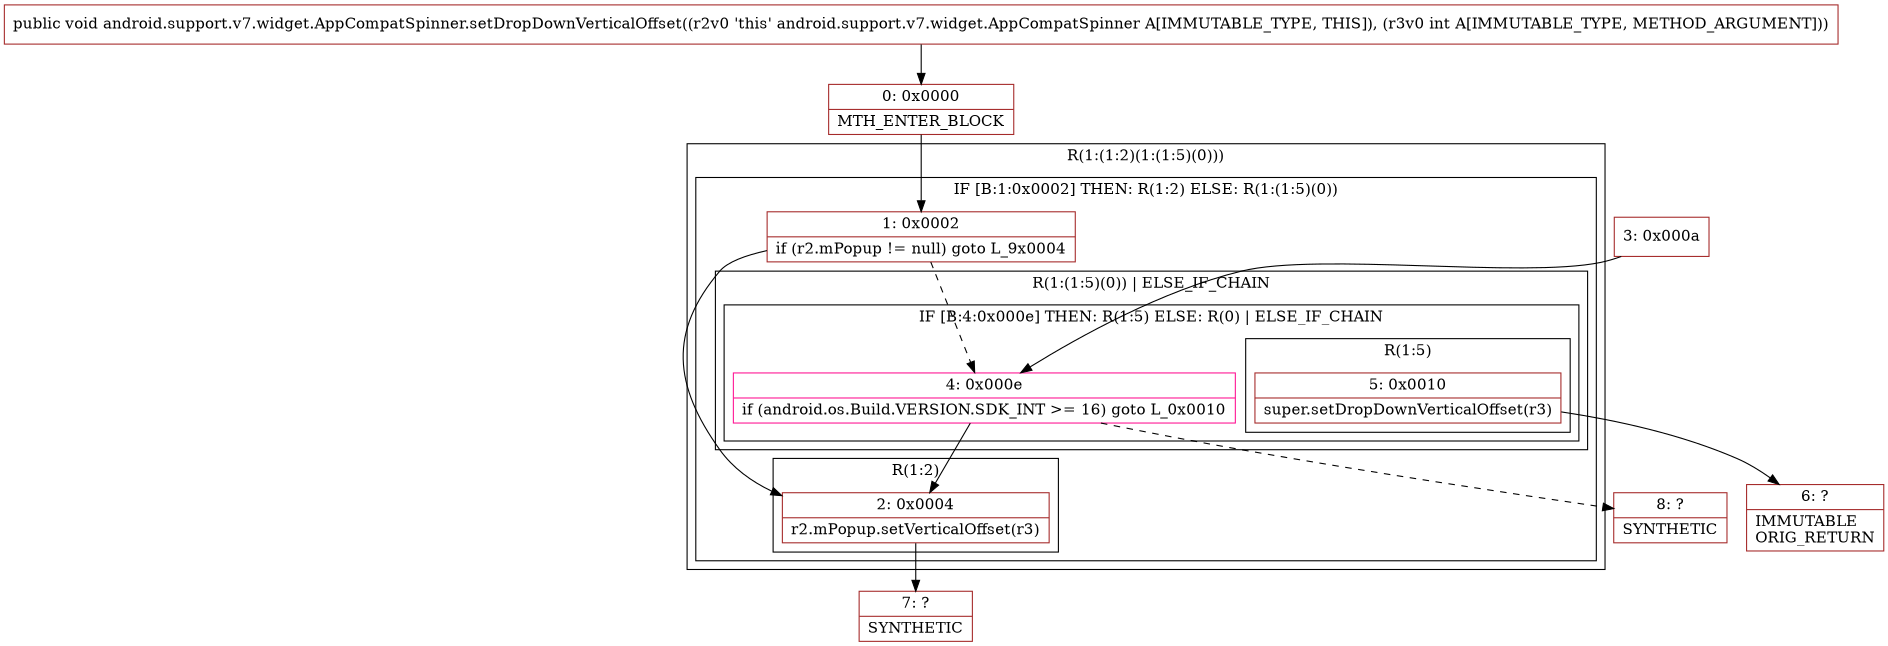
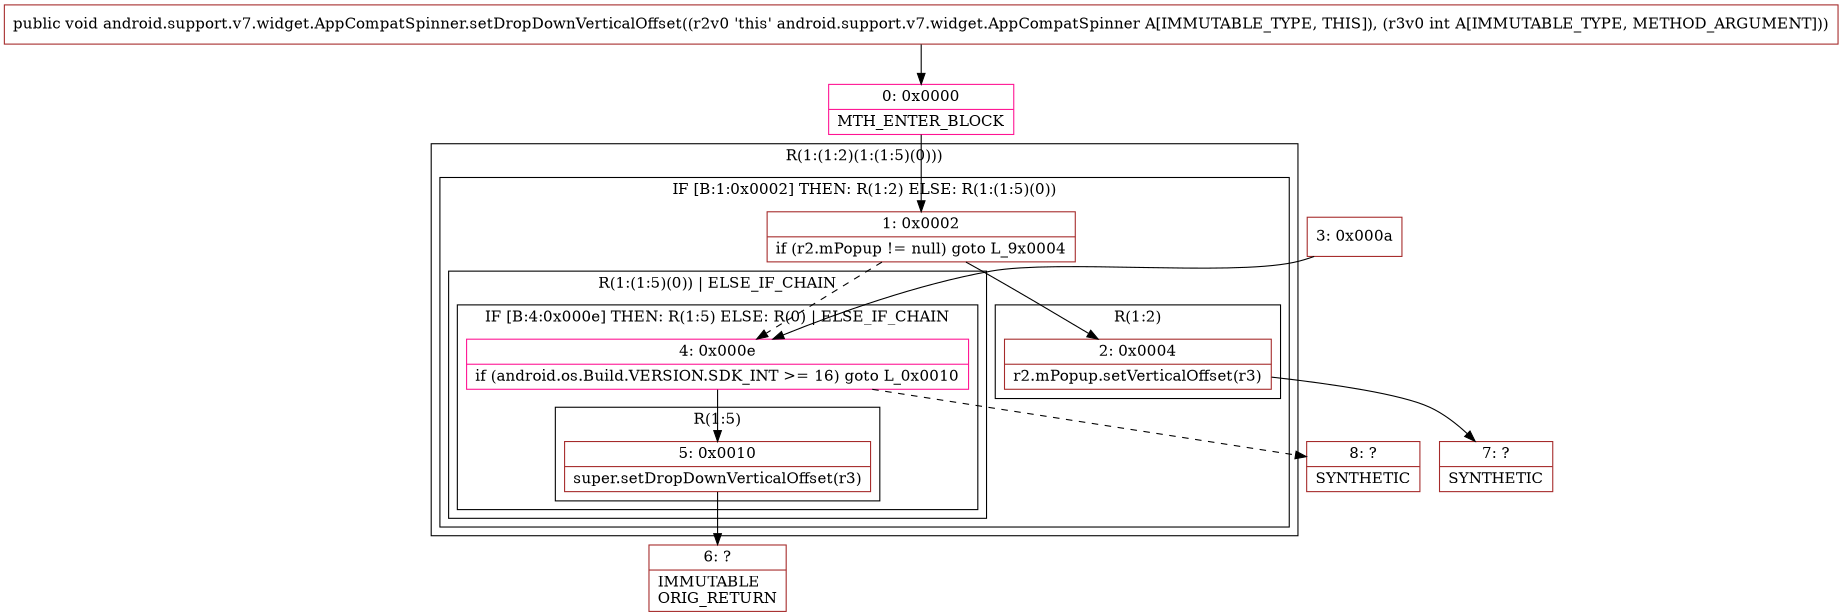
(921, 109) -> (921, 109)
(946, 465) -> (718, 414)
